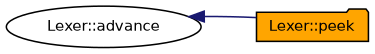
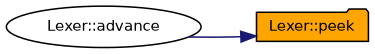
(230, 17) -> (215, 37)
